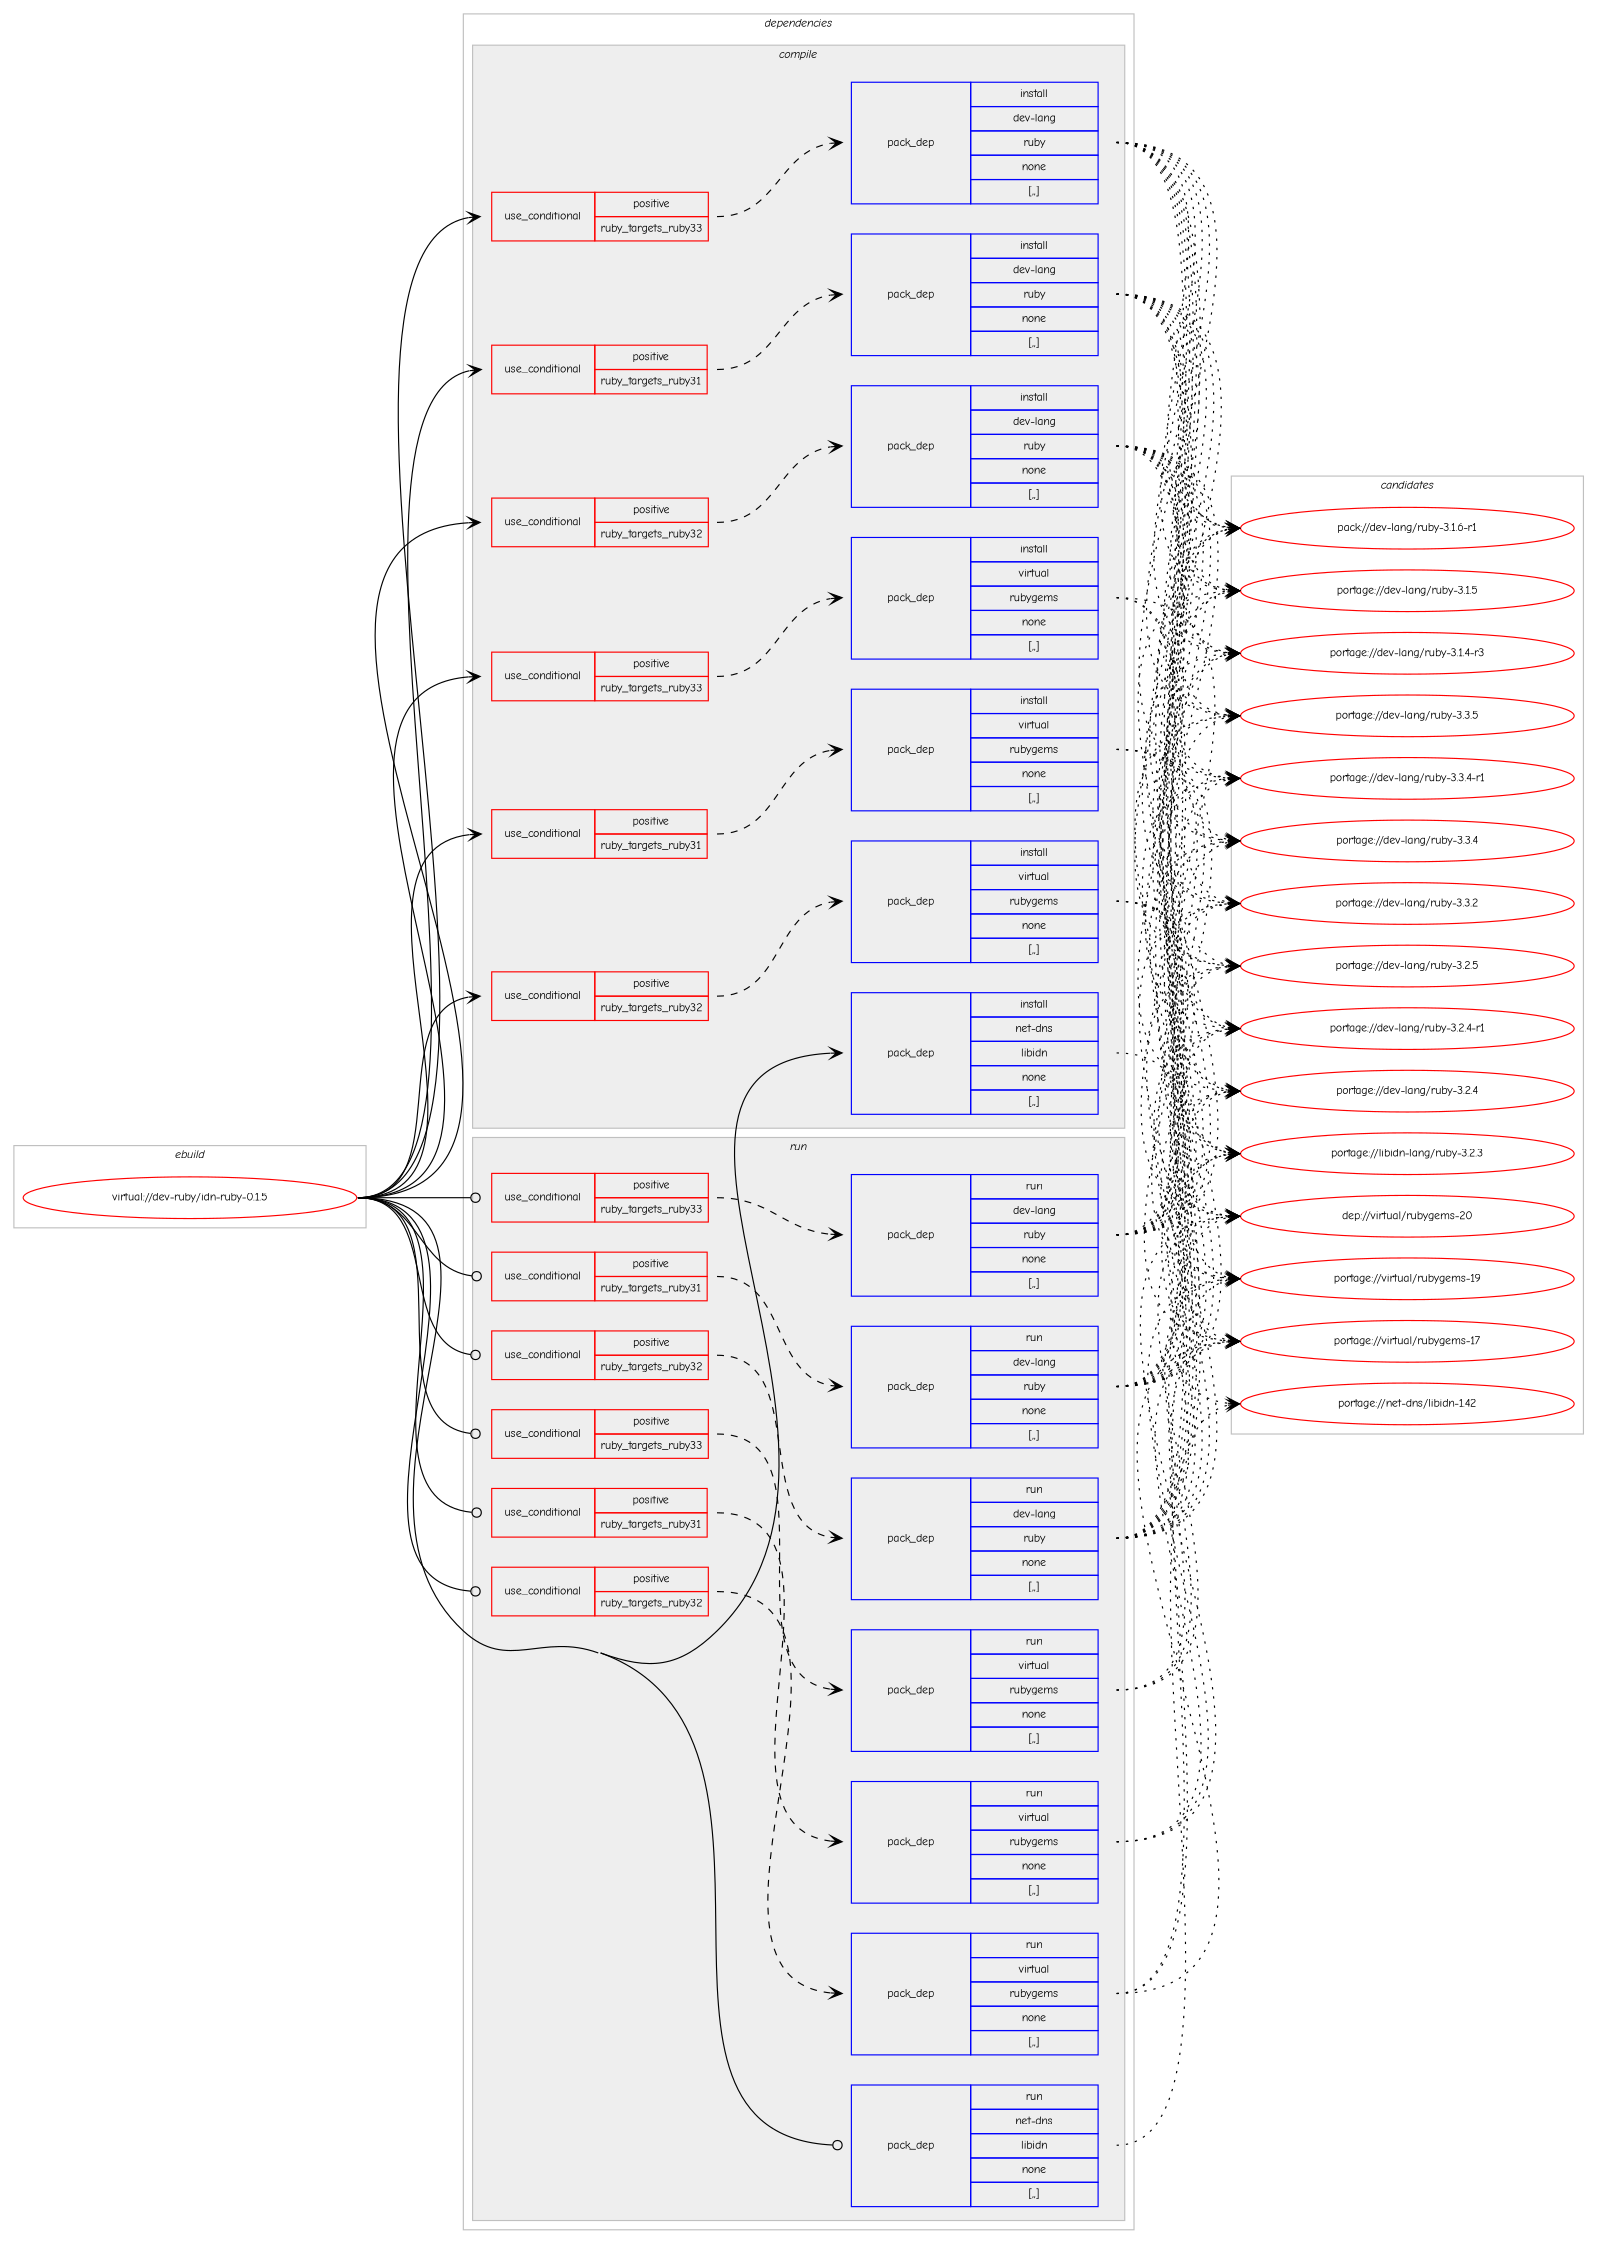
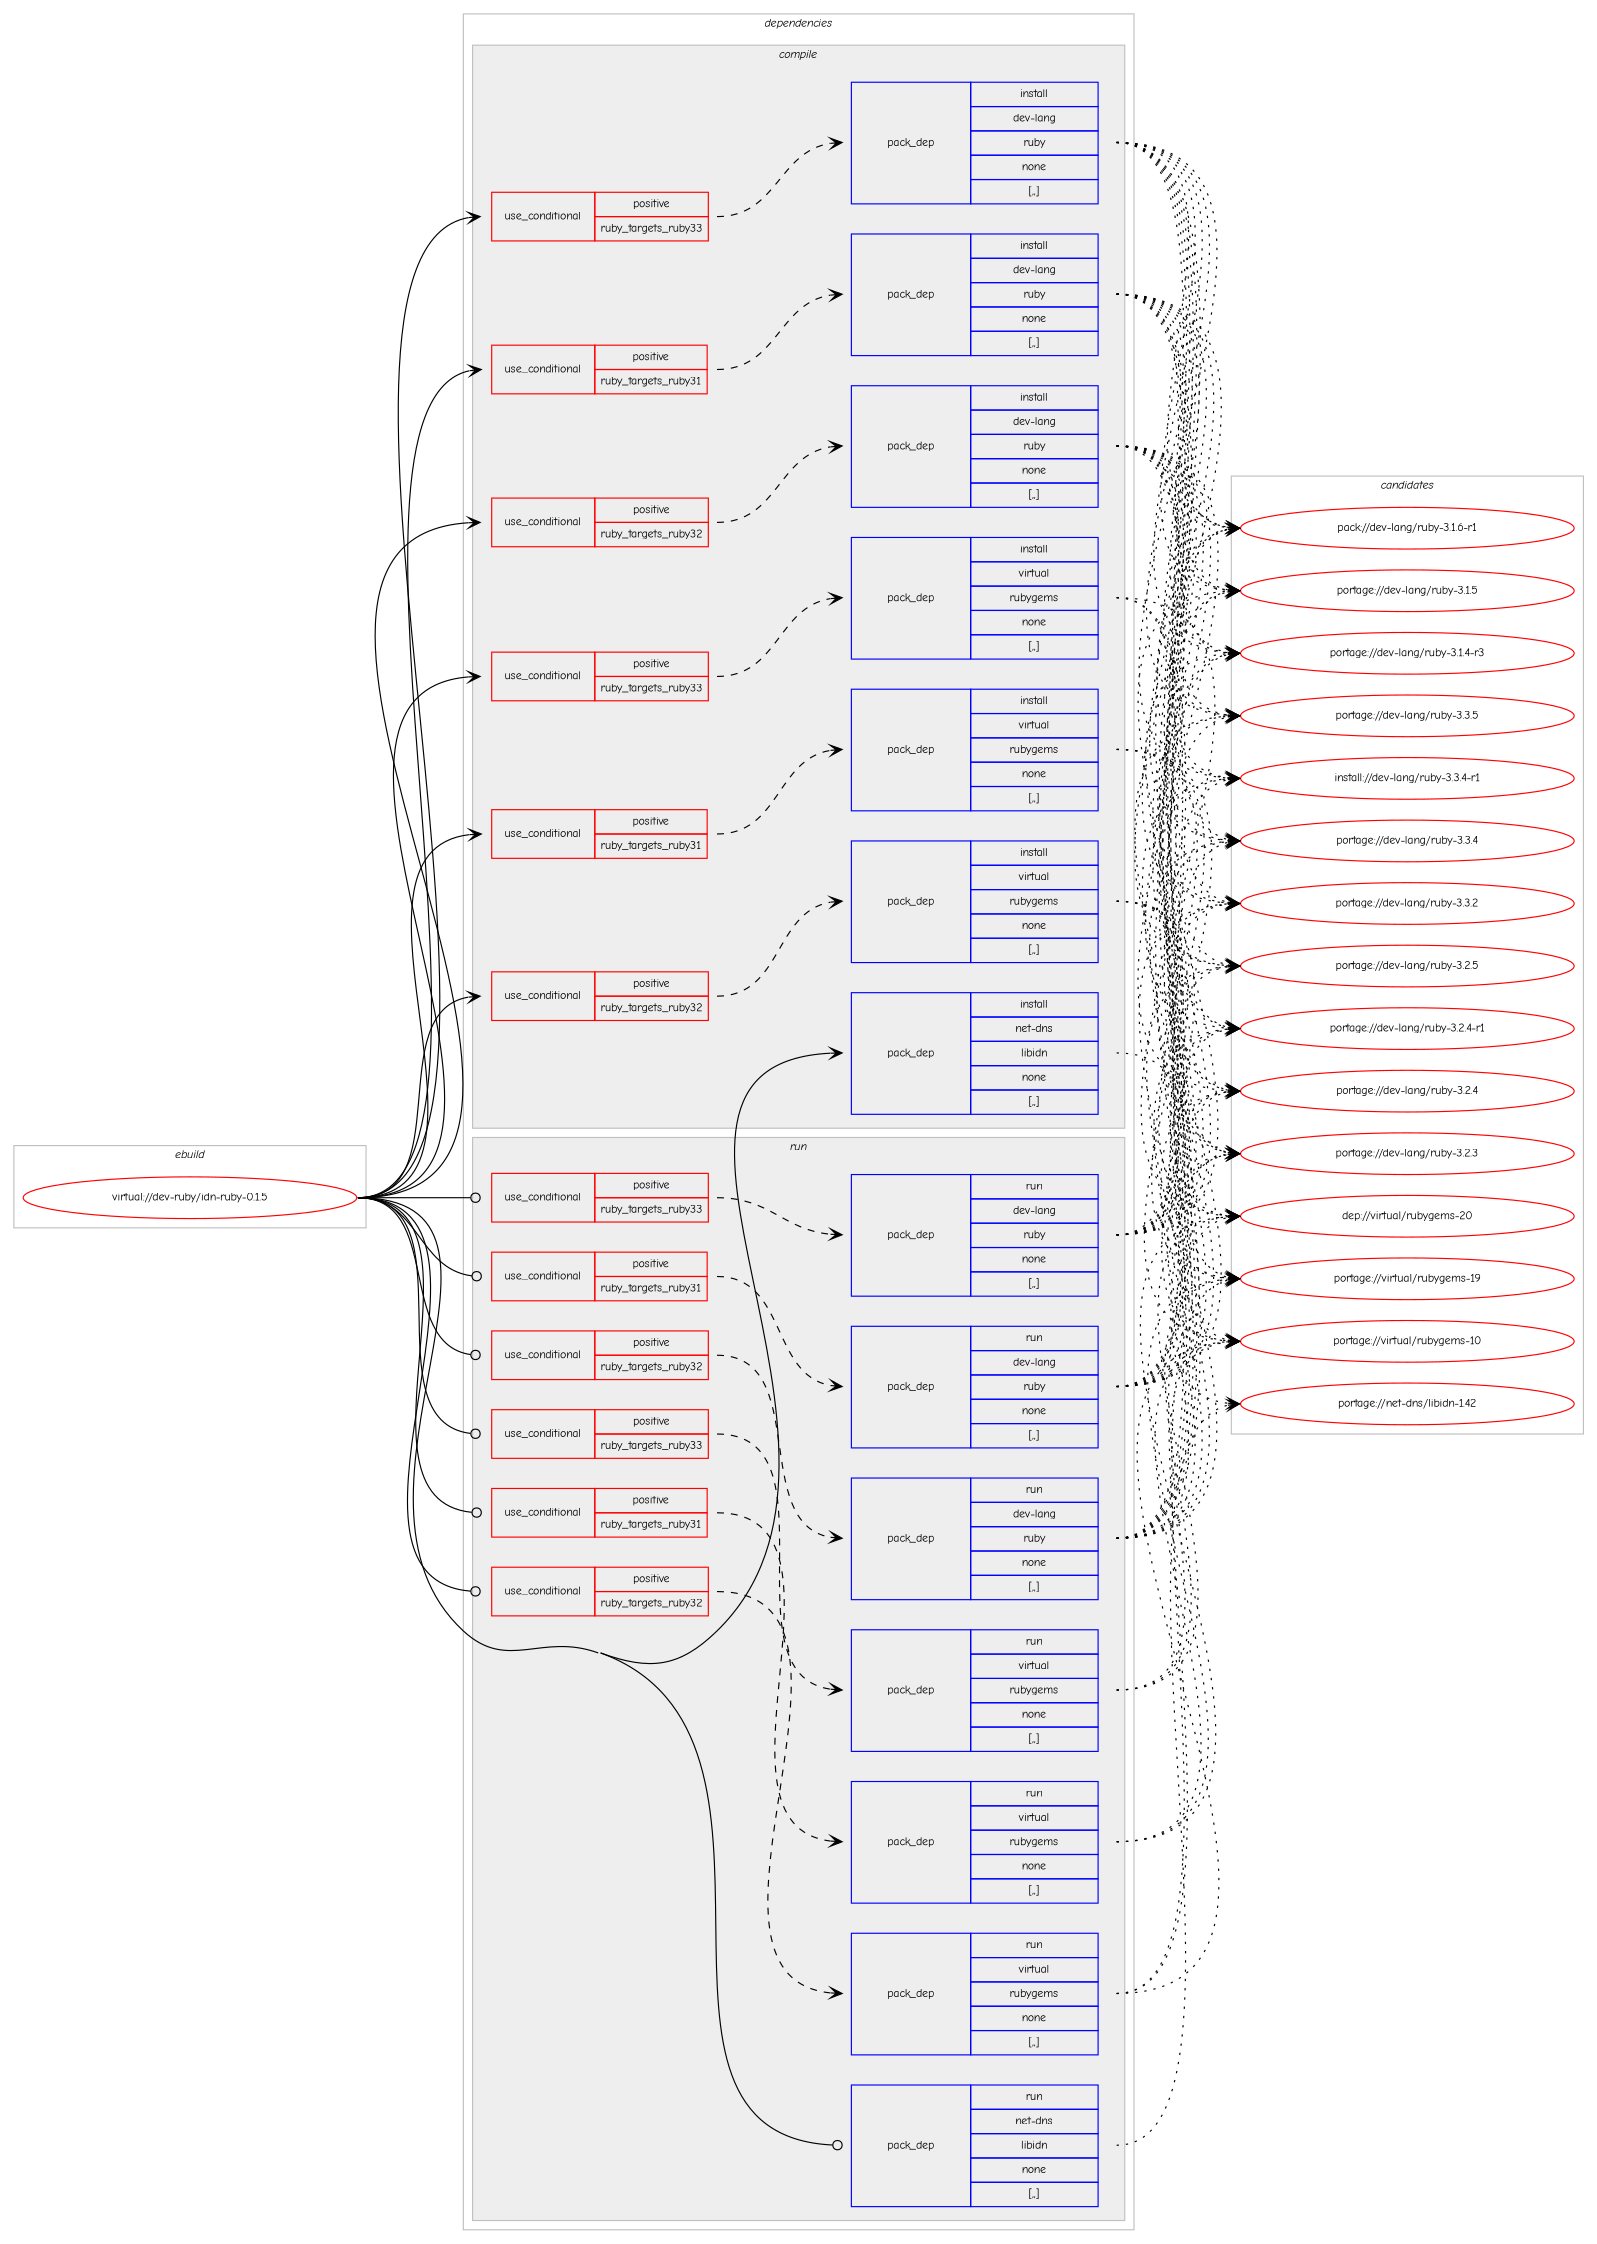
(1407, 778) -> (1407, 778)
(1407, 1154) -> (1407, 1154)
(1407, 1341) -> (1407, 1341)
